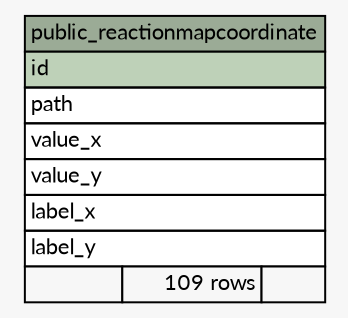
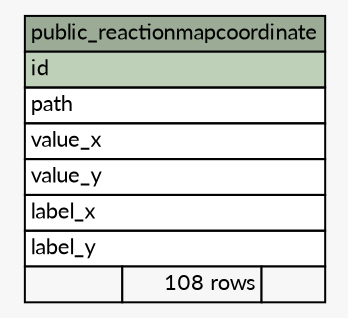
(210, 283) -> (210, 283)
